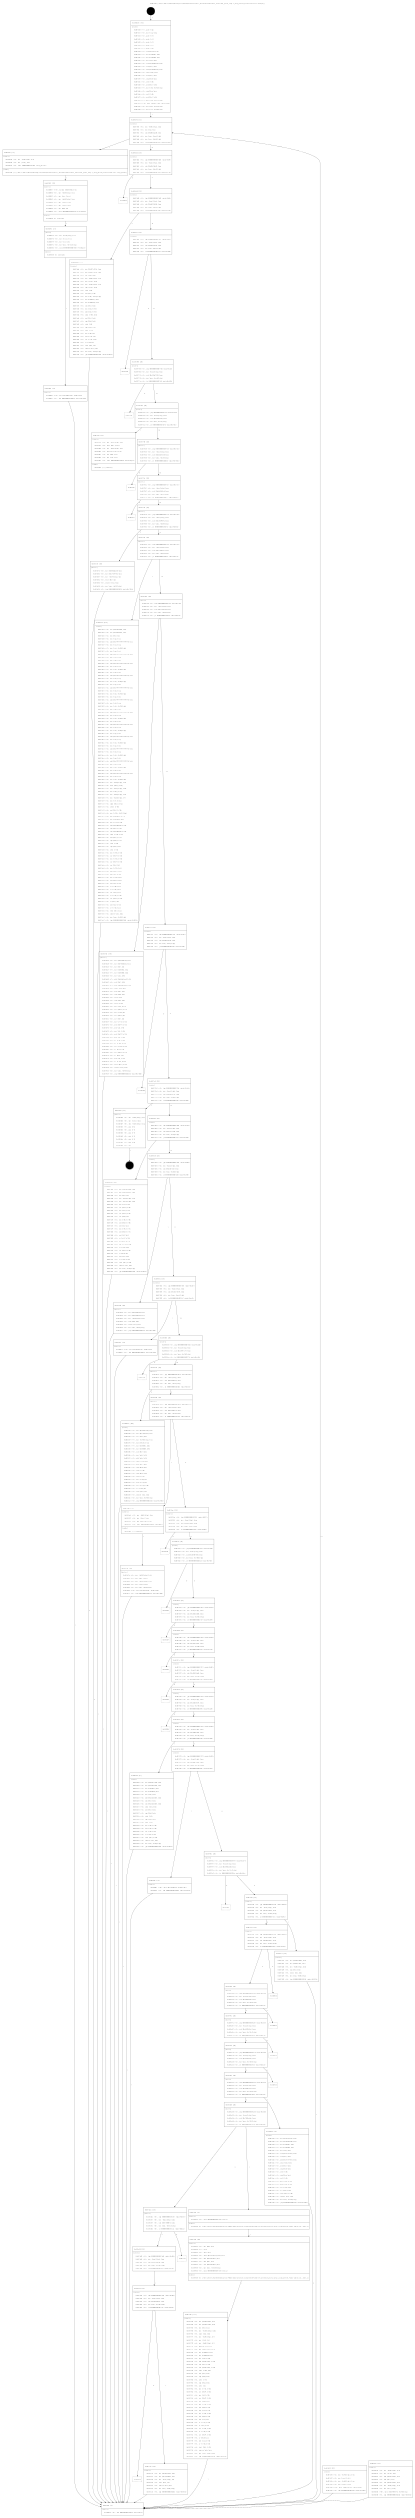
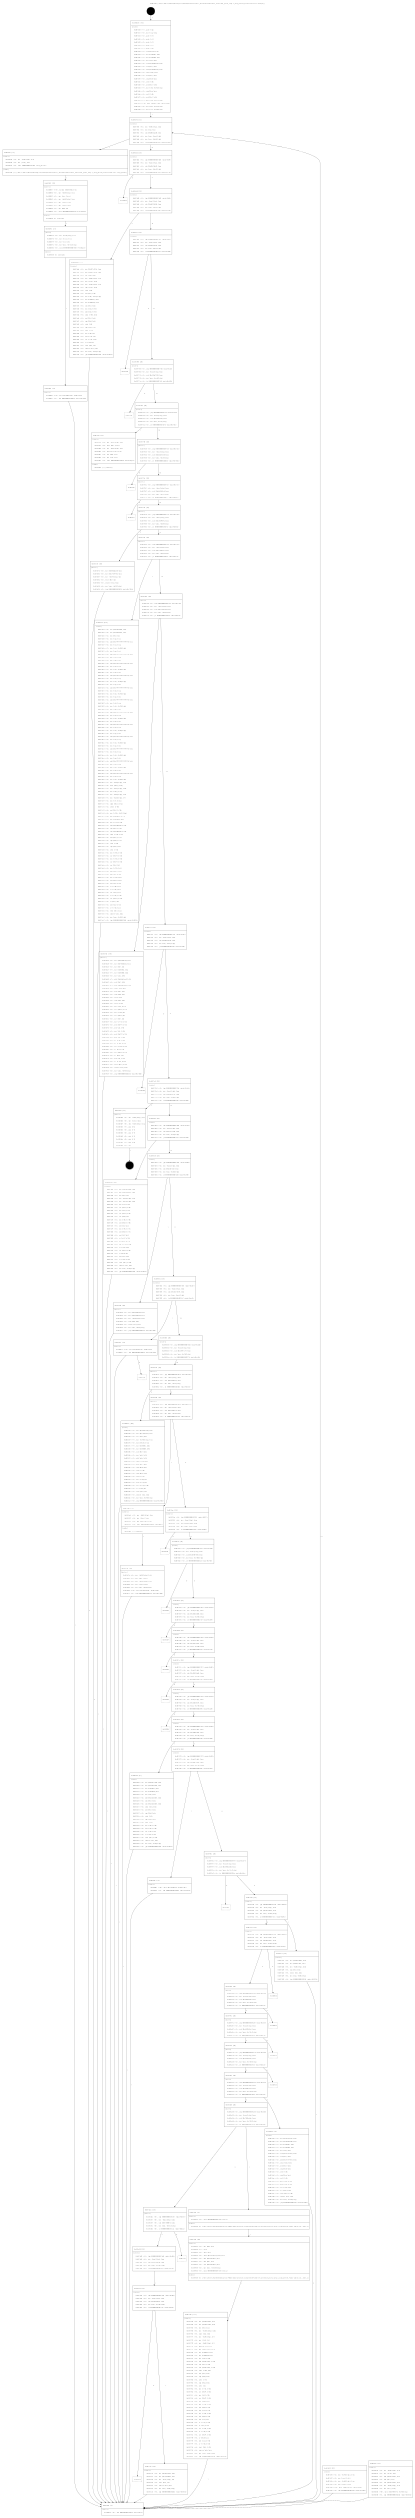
(149, 1364) -> (139, 1364)
